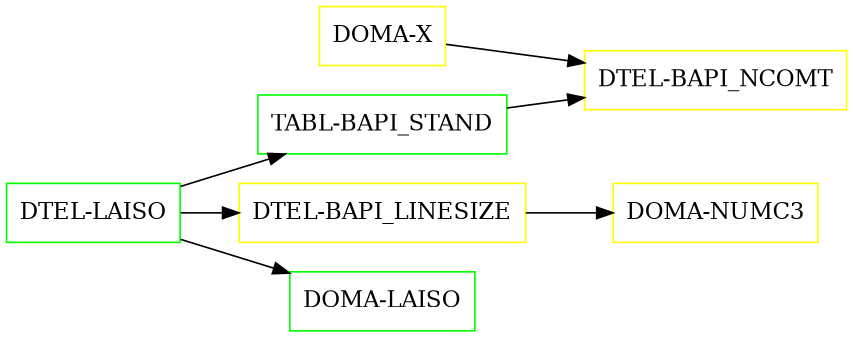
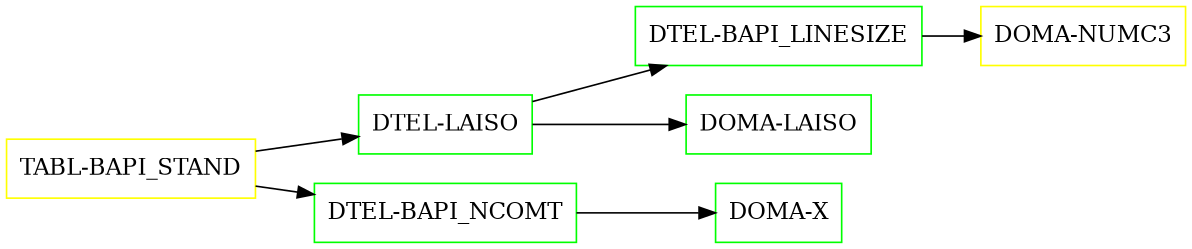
(382, 36) -> (779, 213)
(507, 53) -> (638, 213)
(716, 80) -> (445, 213)
(382, 124) -> (131, 169)
(225, 173) -> (299, 145)
(382, 213) -> (779, 36)
